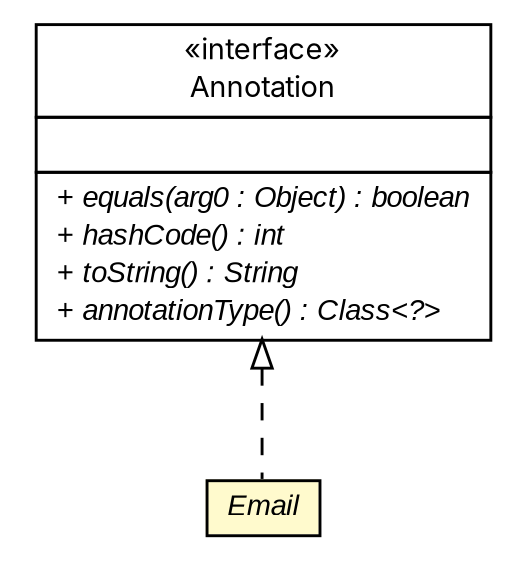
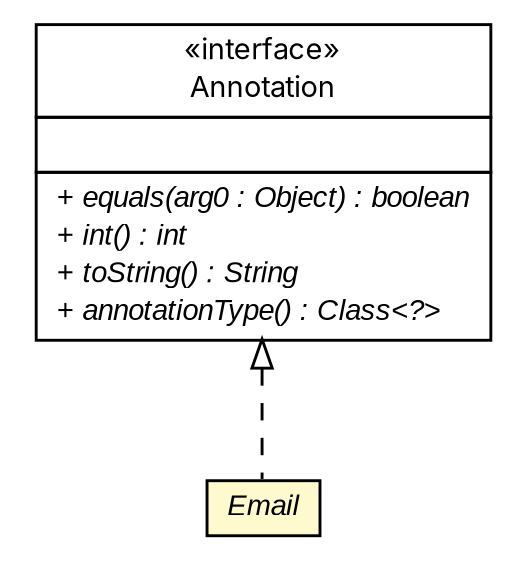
(171, 236) -> (123, 236)
